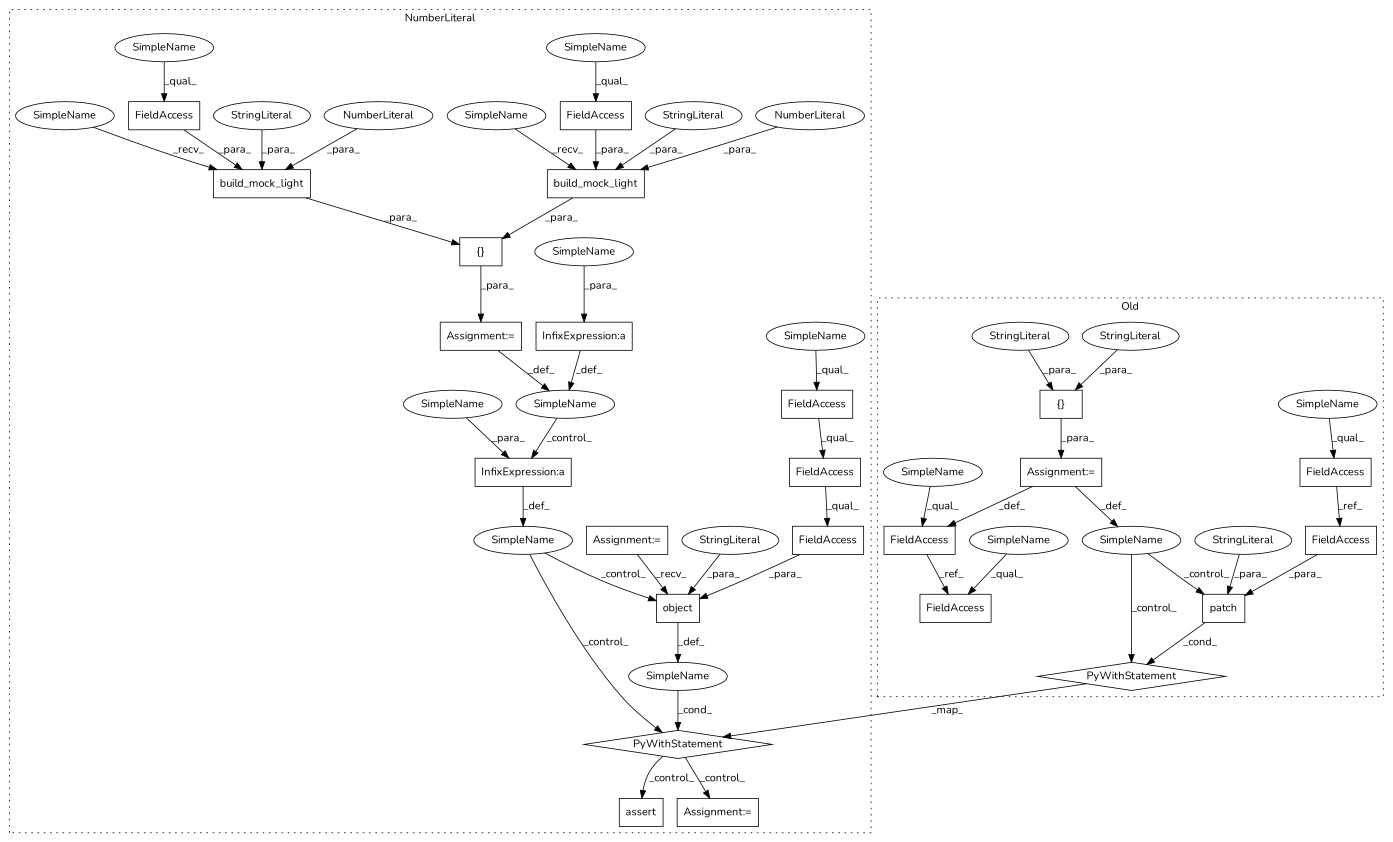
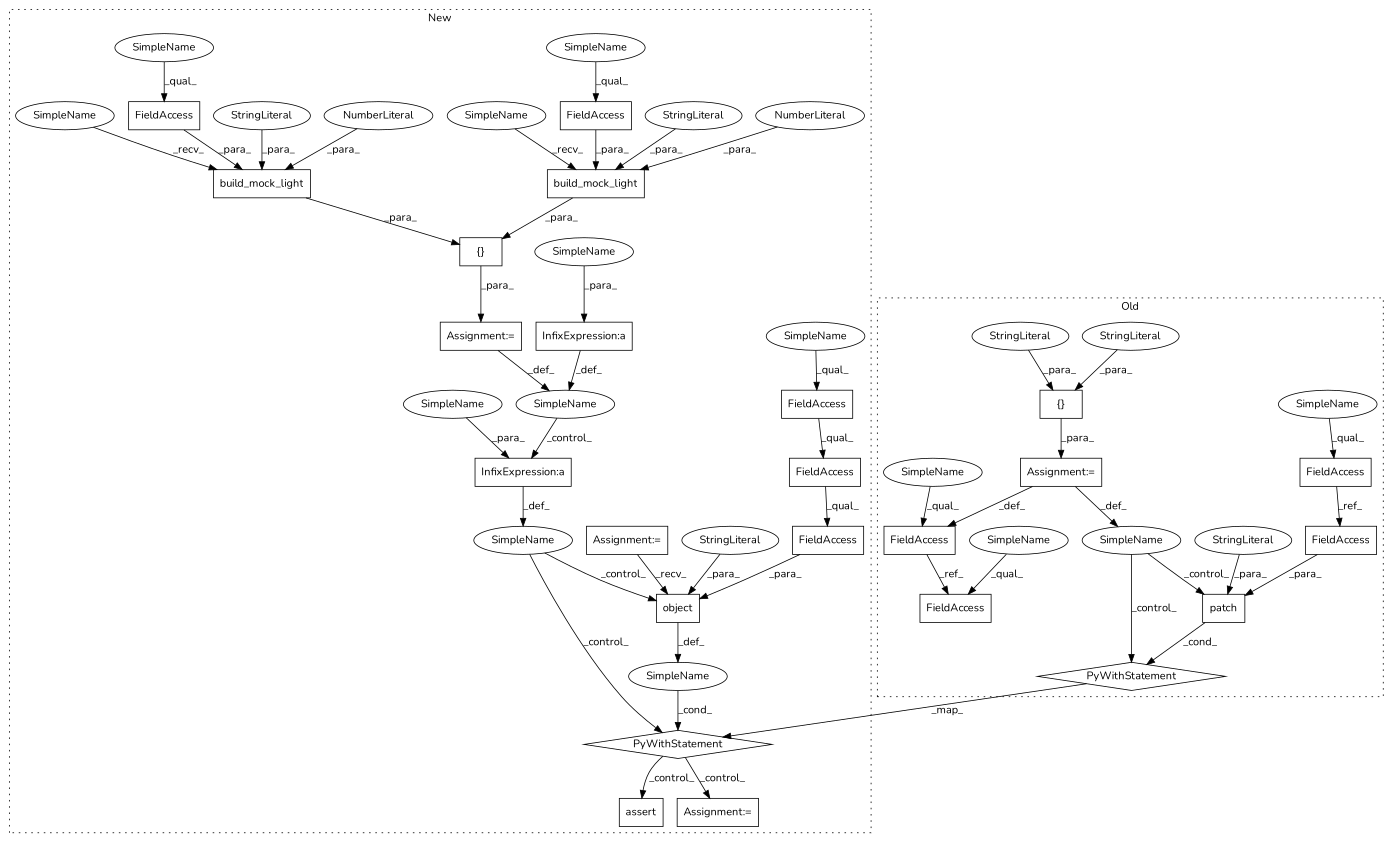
(440, 18) -> (440, 18)
